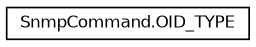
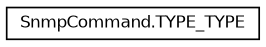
(128, 23) -> (133, 23)
